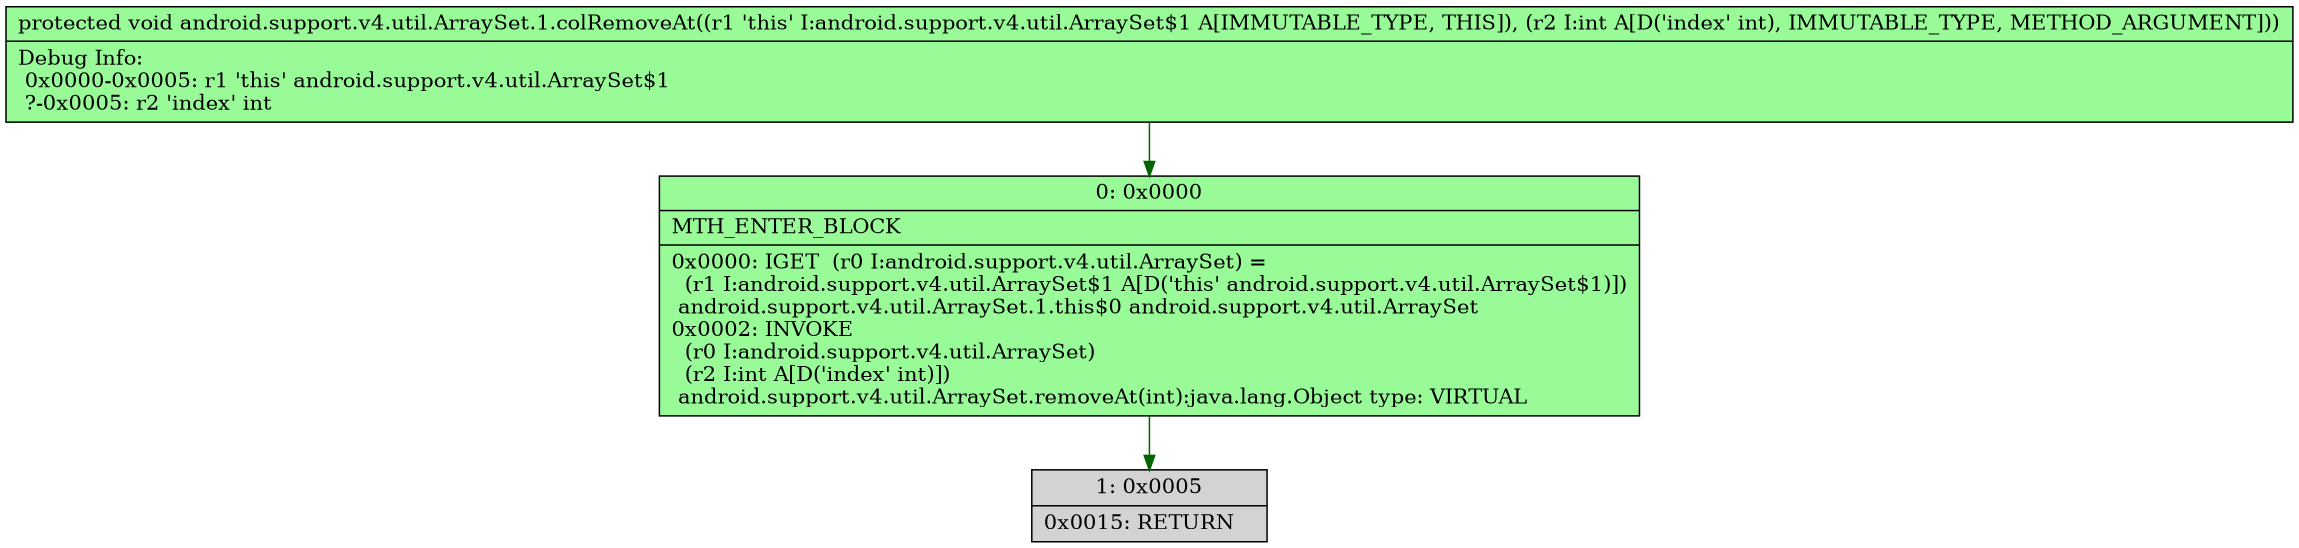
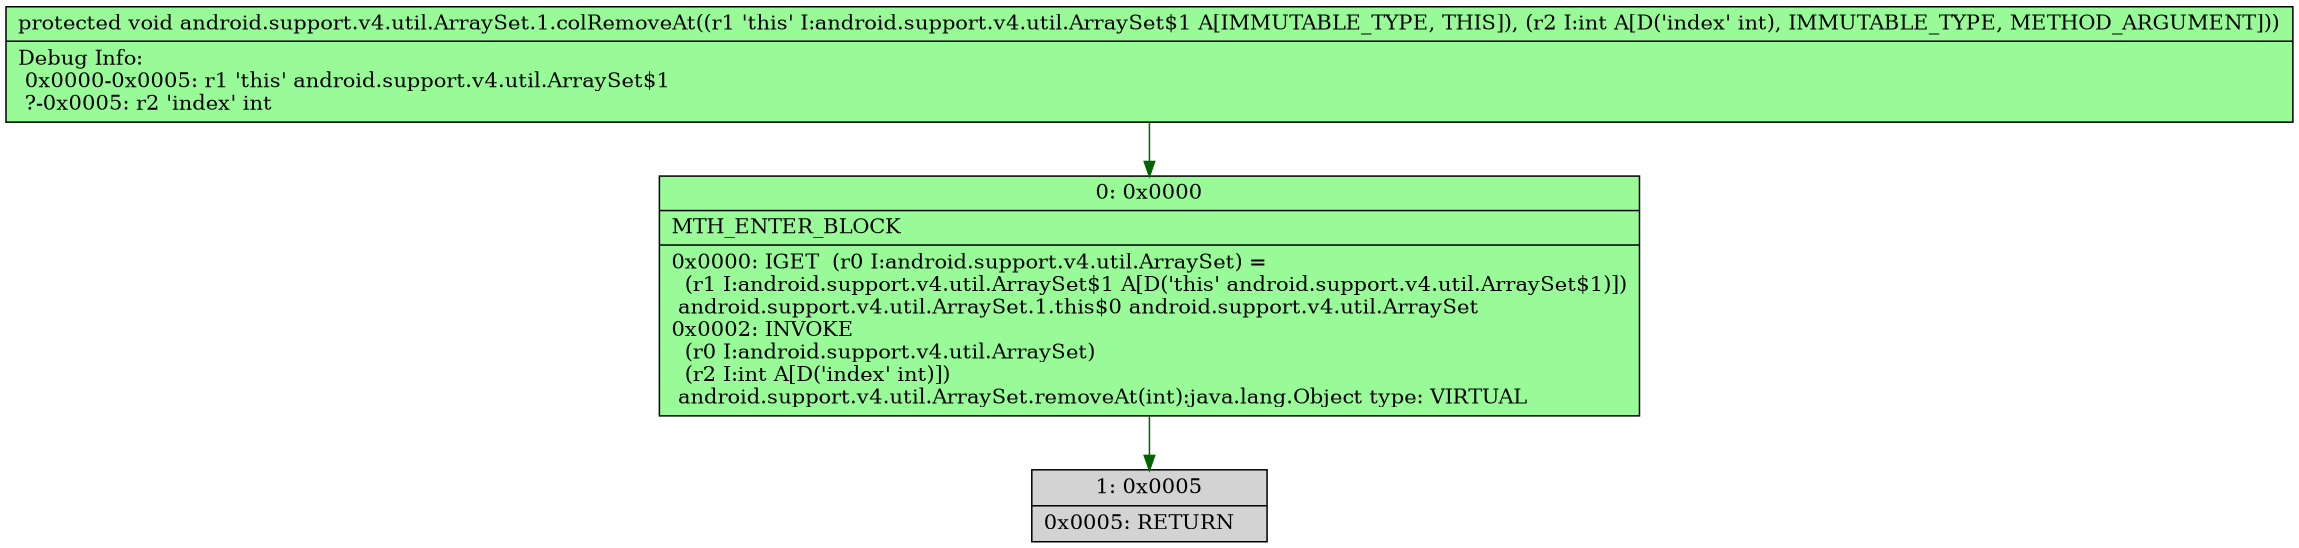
(1149, 523) -> (1149, 523)
